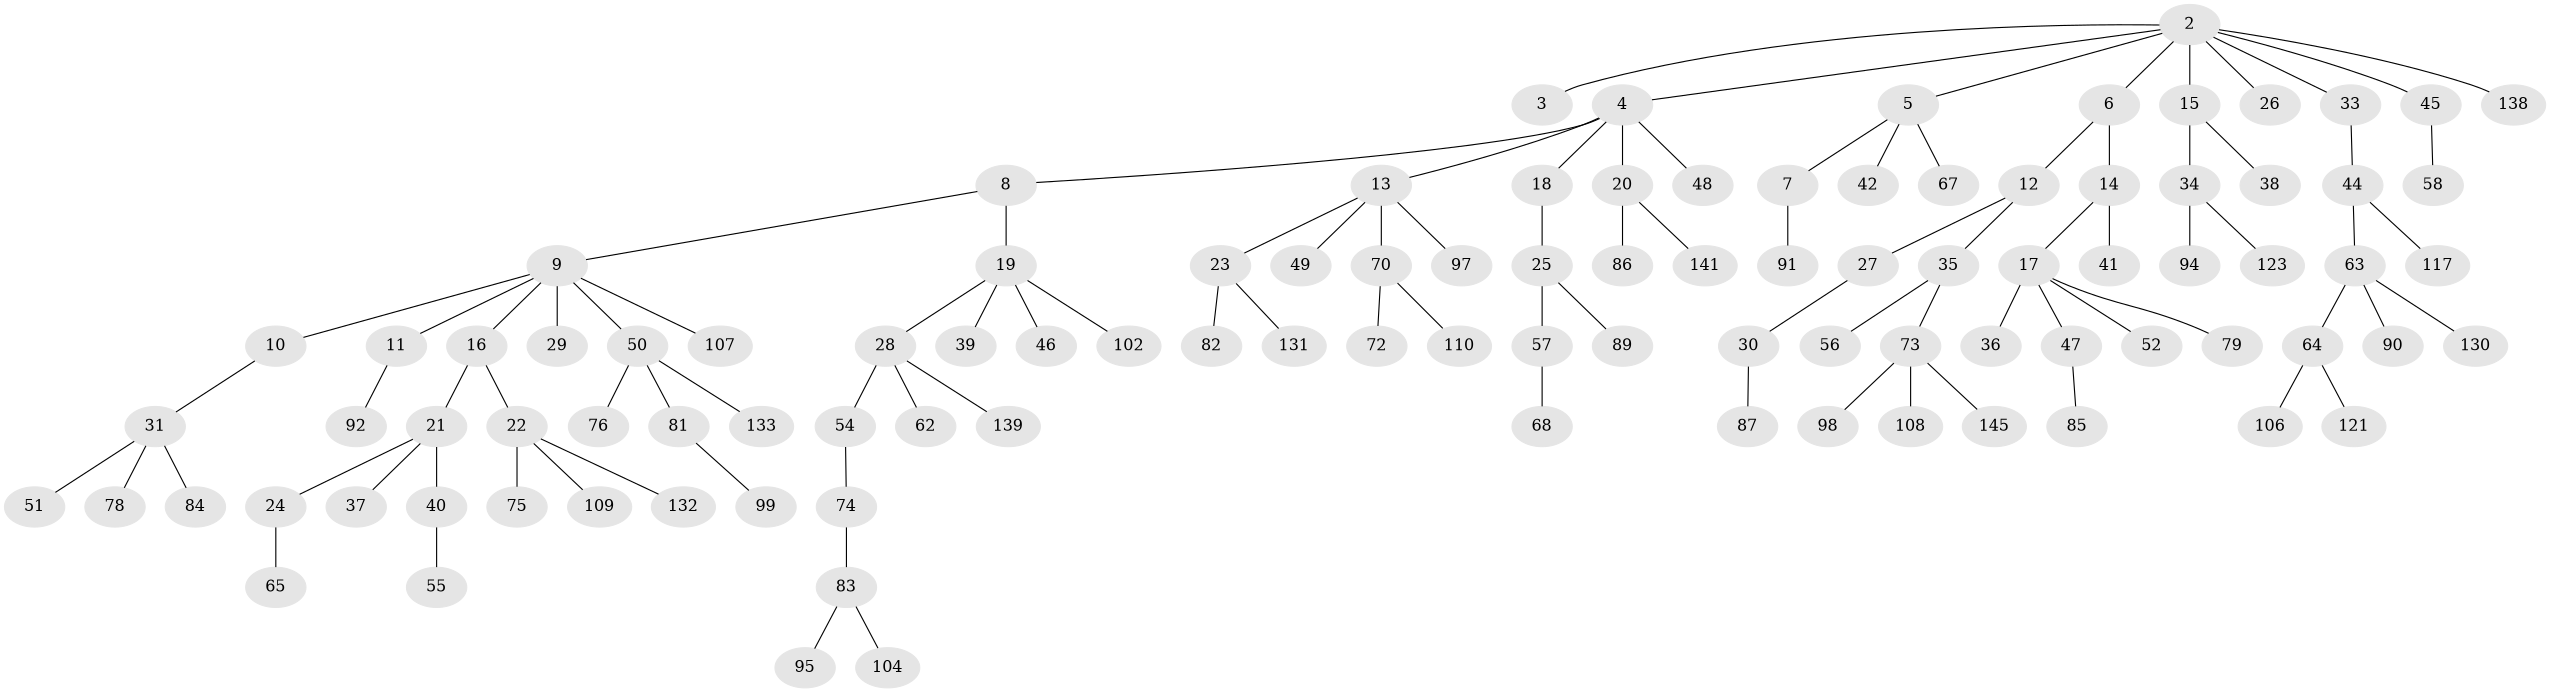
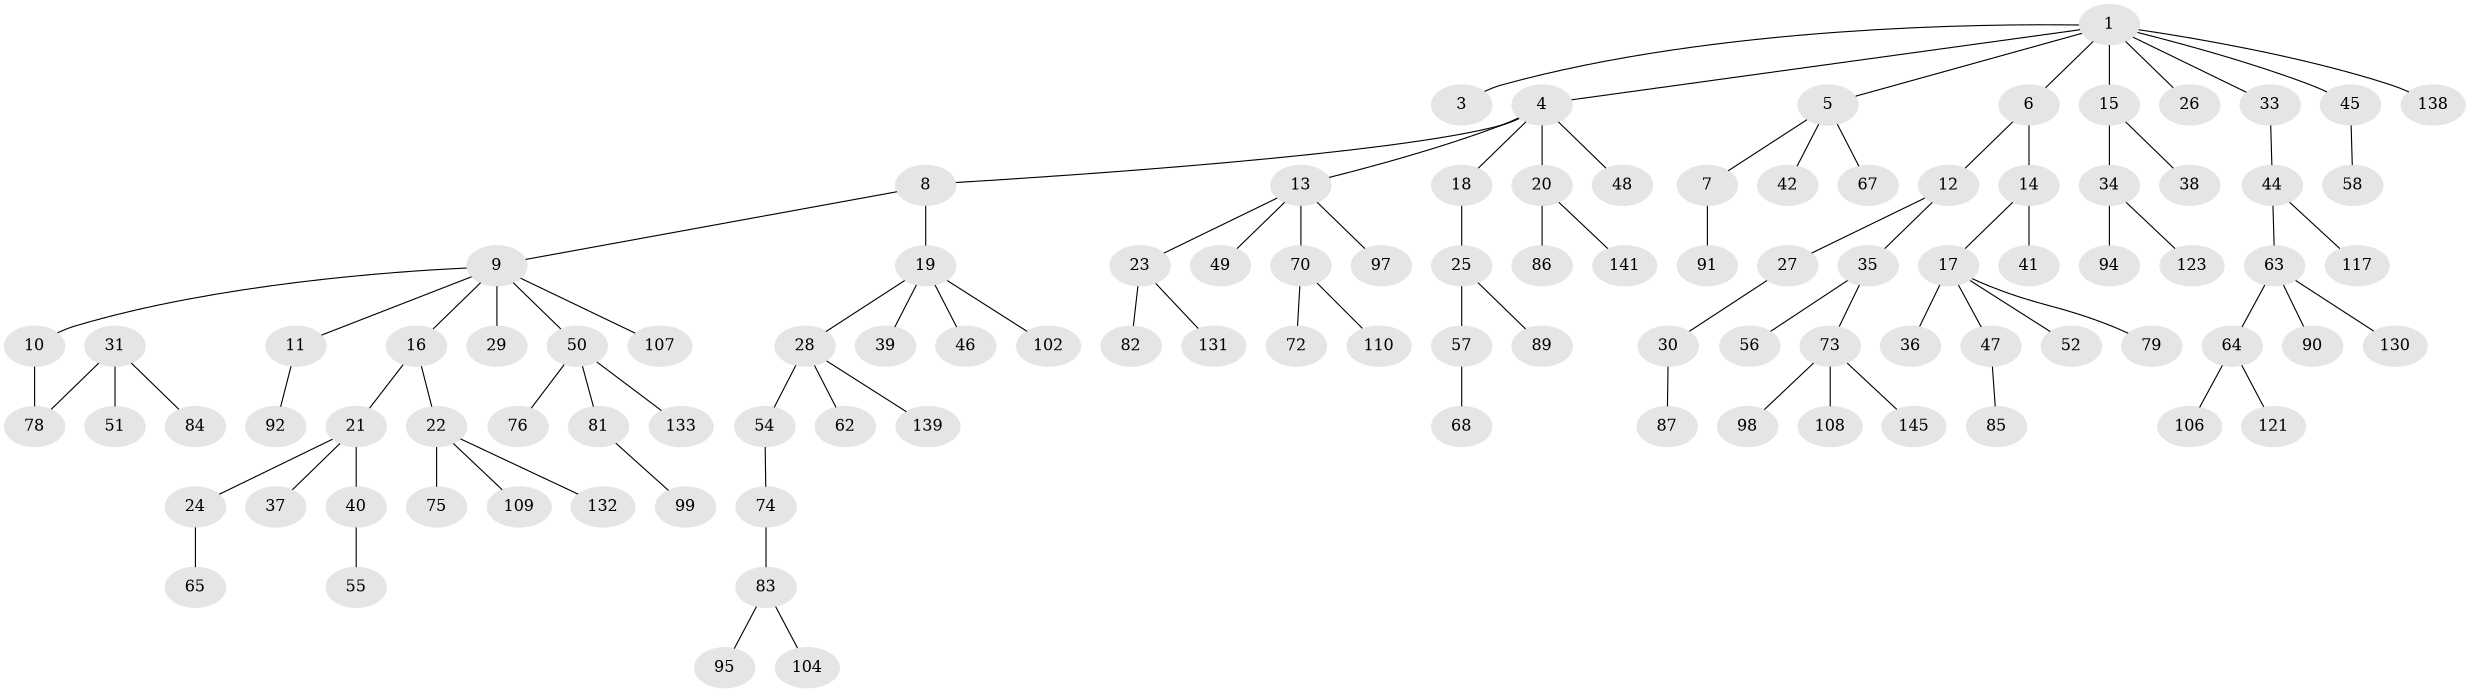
(2190, 25) -> (2109, 25)
(215, 386) -> (35, 386)
